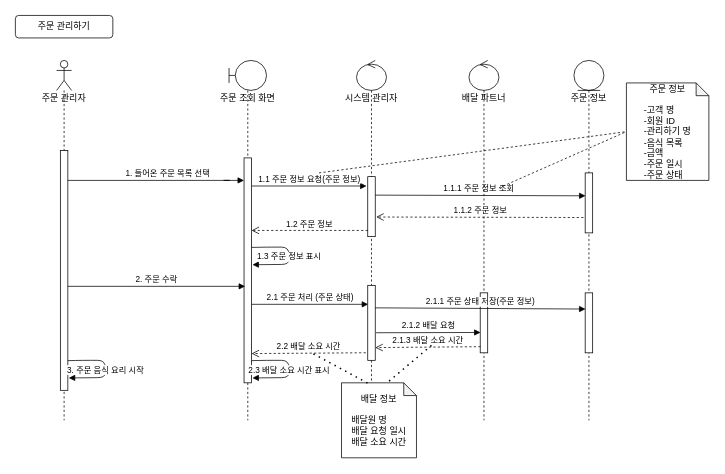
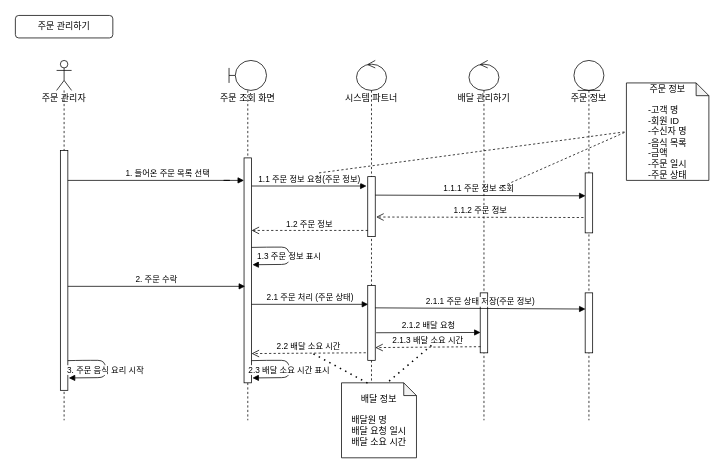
(372, 98) -> (372, 98)
(484, 98) -> (484, 98)
(668, 132) -> (668, 132)
